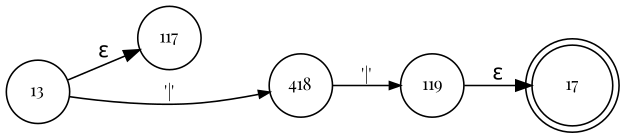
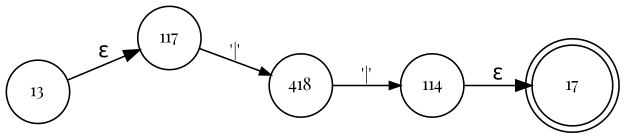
(432, 86) -> (432, 86)
(164, 104) -> (230, 60)
